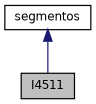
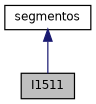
(48, 86) -> (48, 86)
